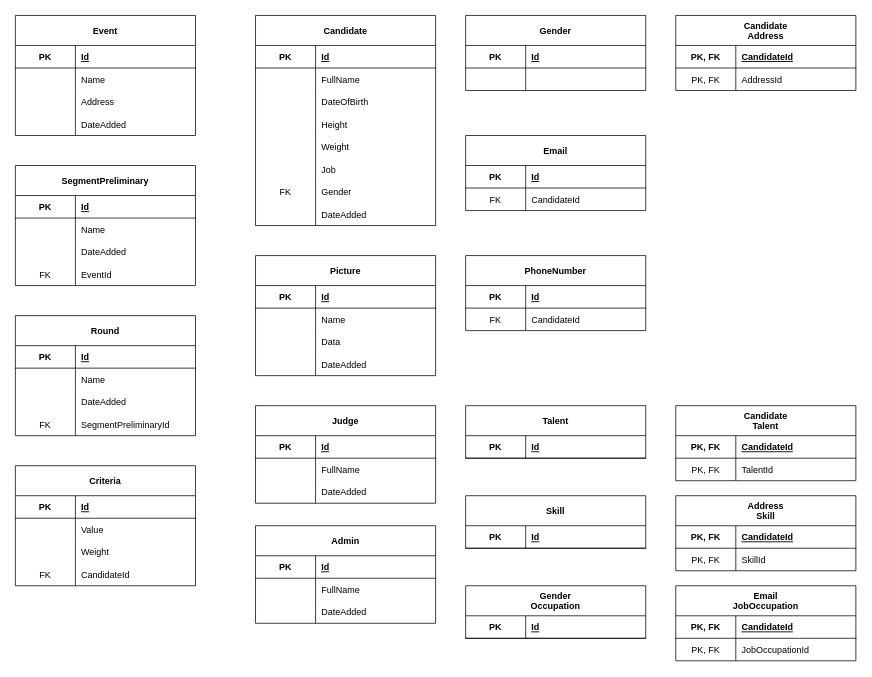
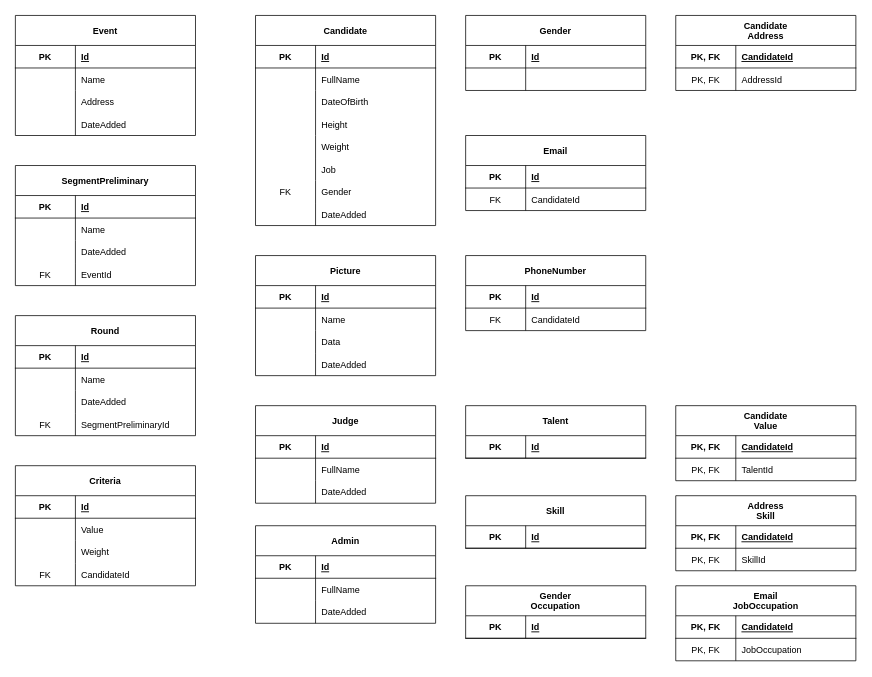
(765, 416) -> (765, 416)
(778, 650) -> (773, 650)
